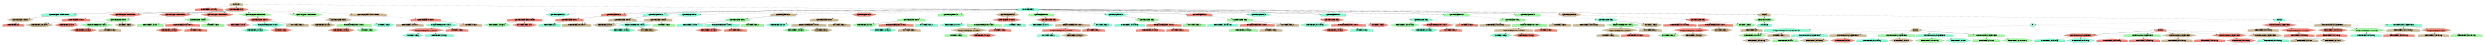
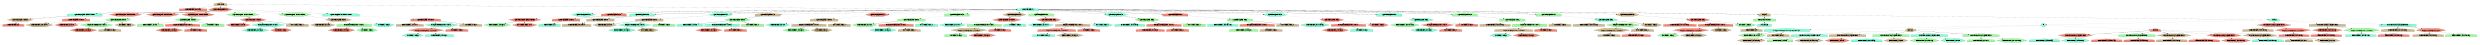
(368, 15) -> (341, 15)
(525, 20) -> (525, 20)
(1764, 20) -> (1764, 20)
